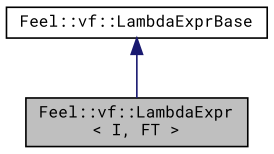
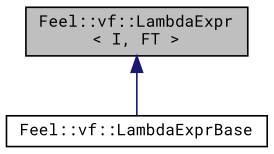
(137, 76) -> (137, 94)
